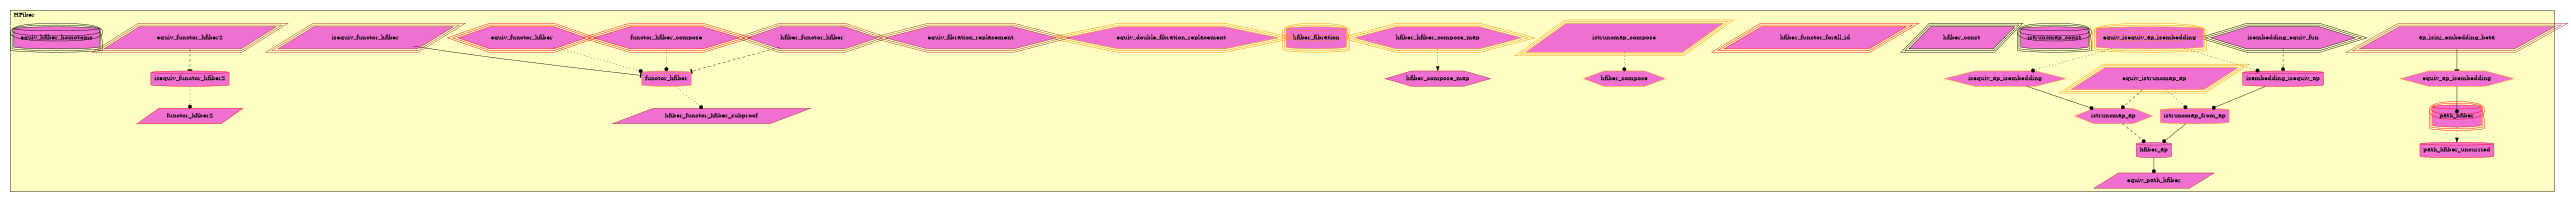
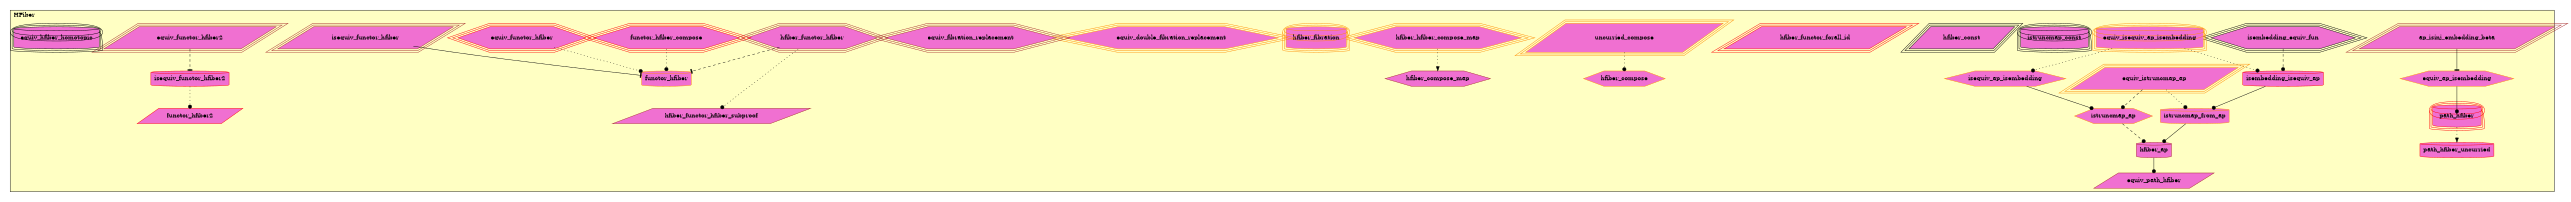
(1624, 38) -> (1624, 38)
(688, 96) -> (761, 78)
